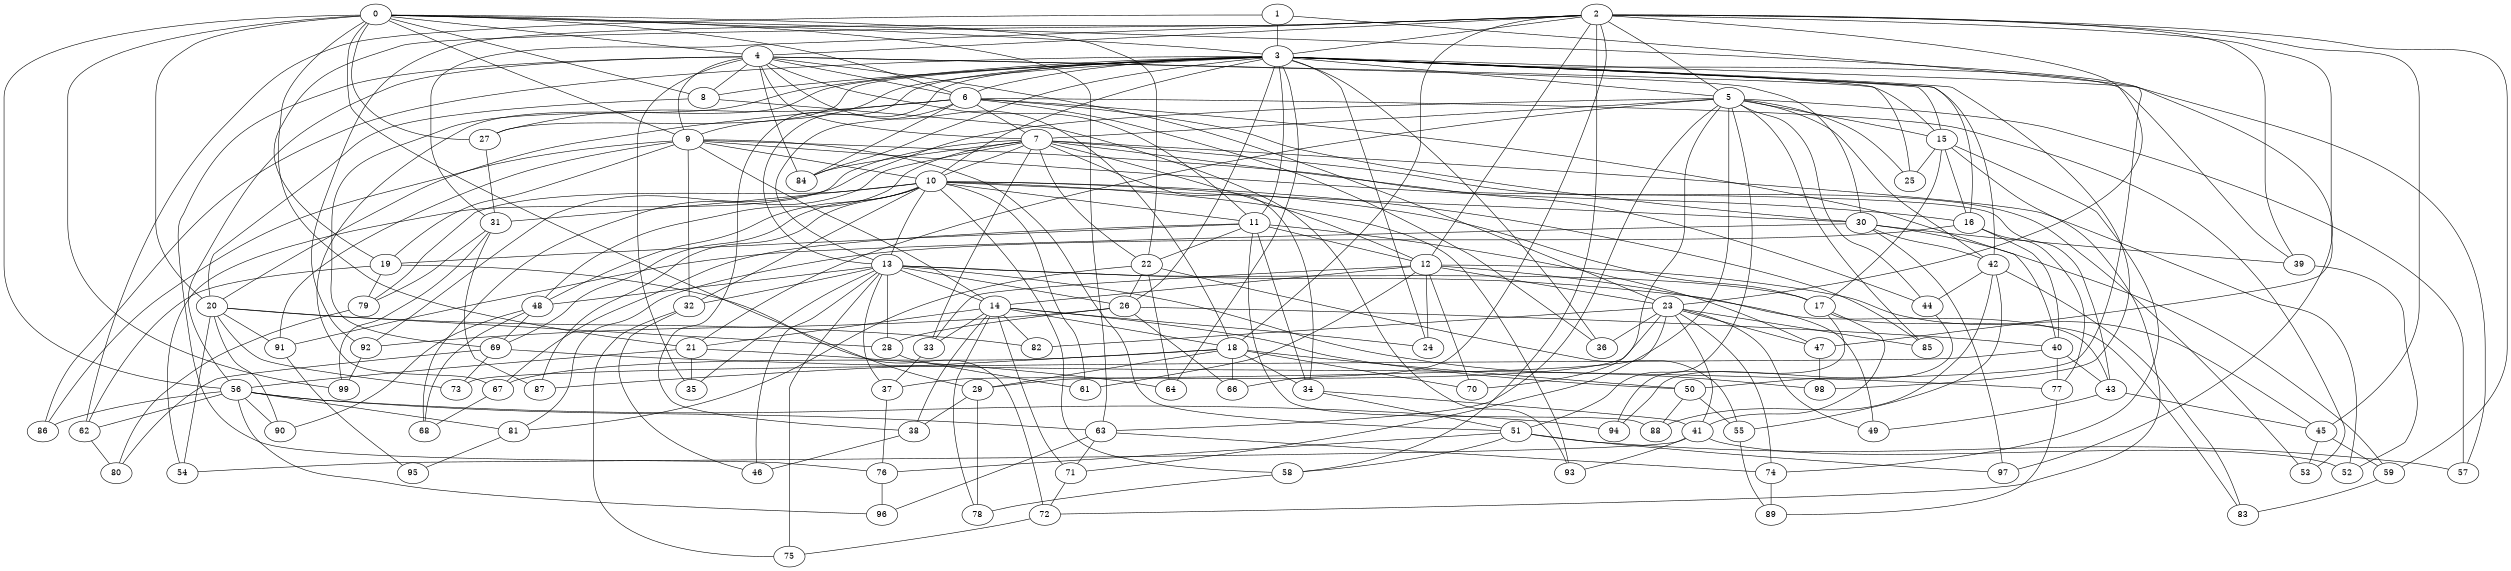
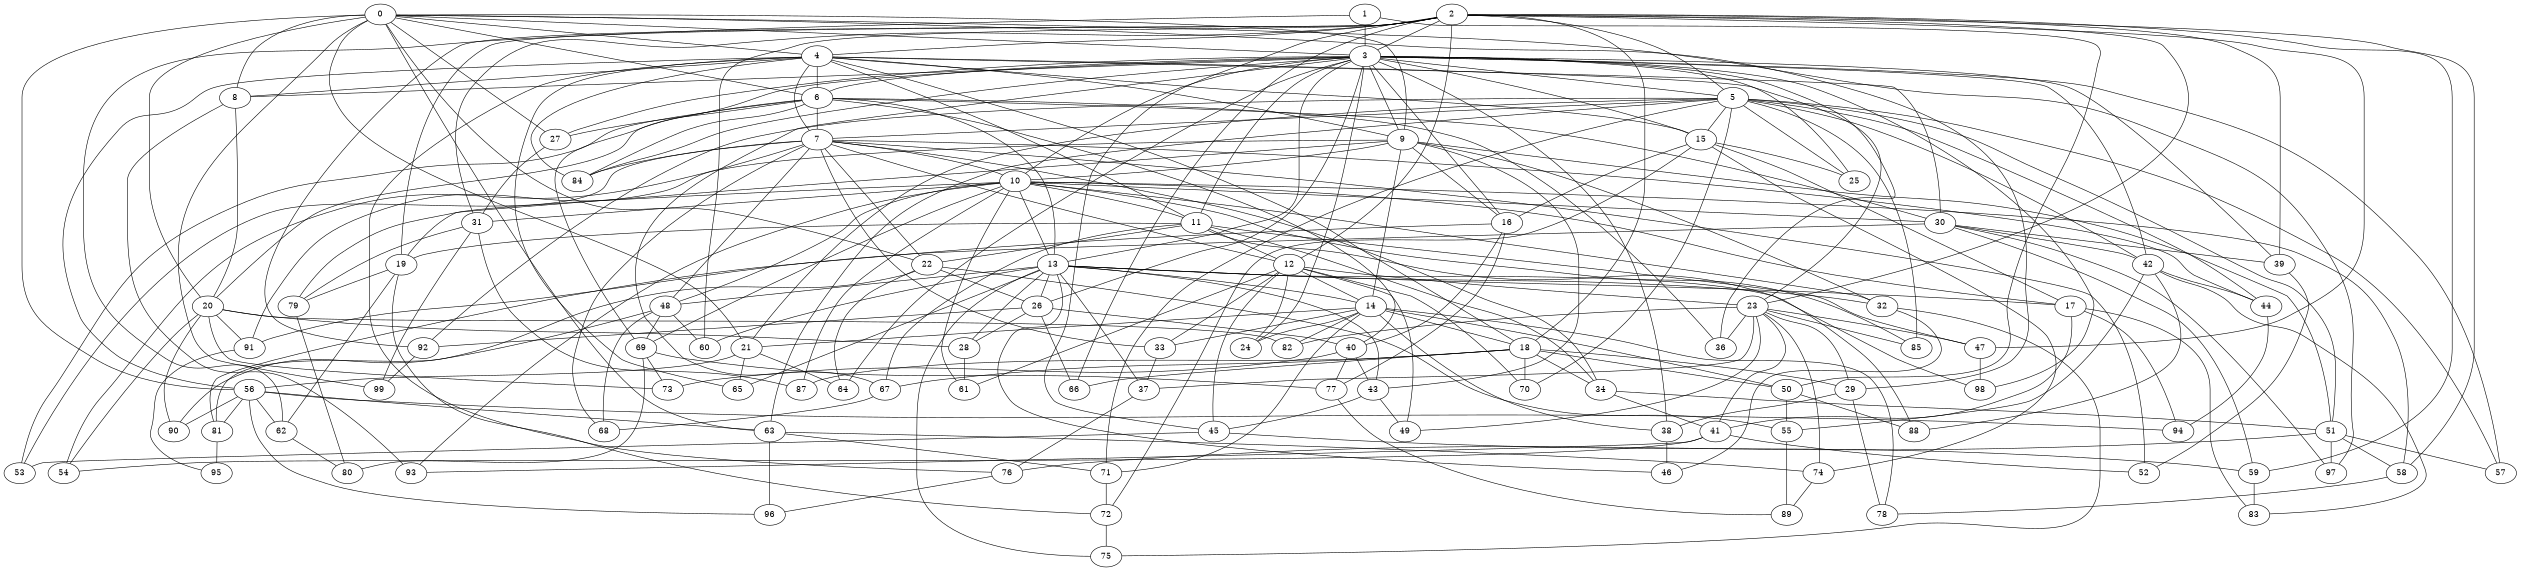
none -> (705, 348)
(692, 390) -> (738, 390)
(43, 431) -> none
